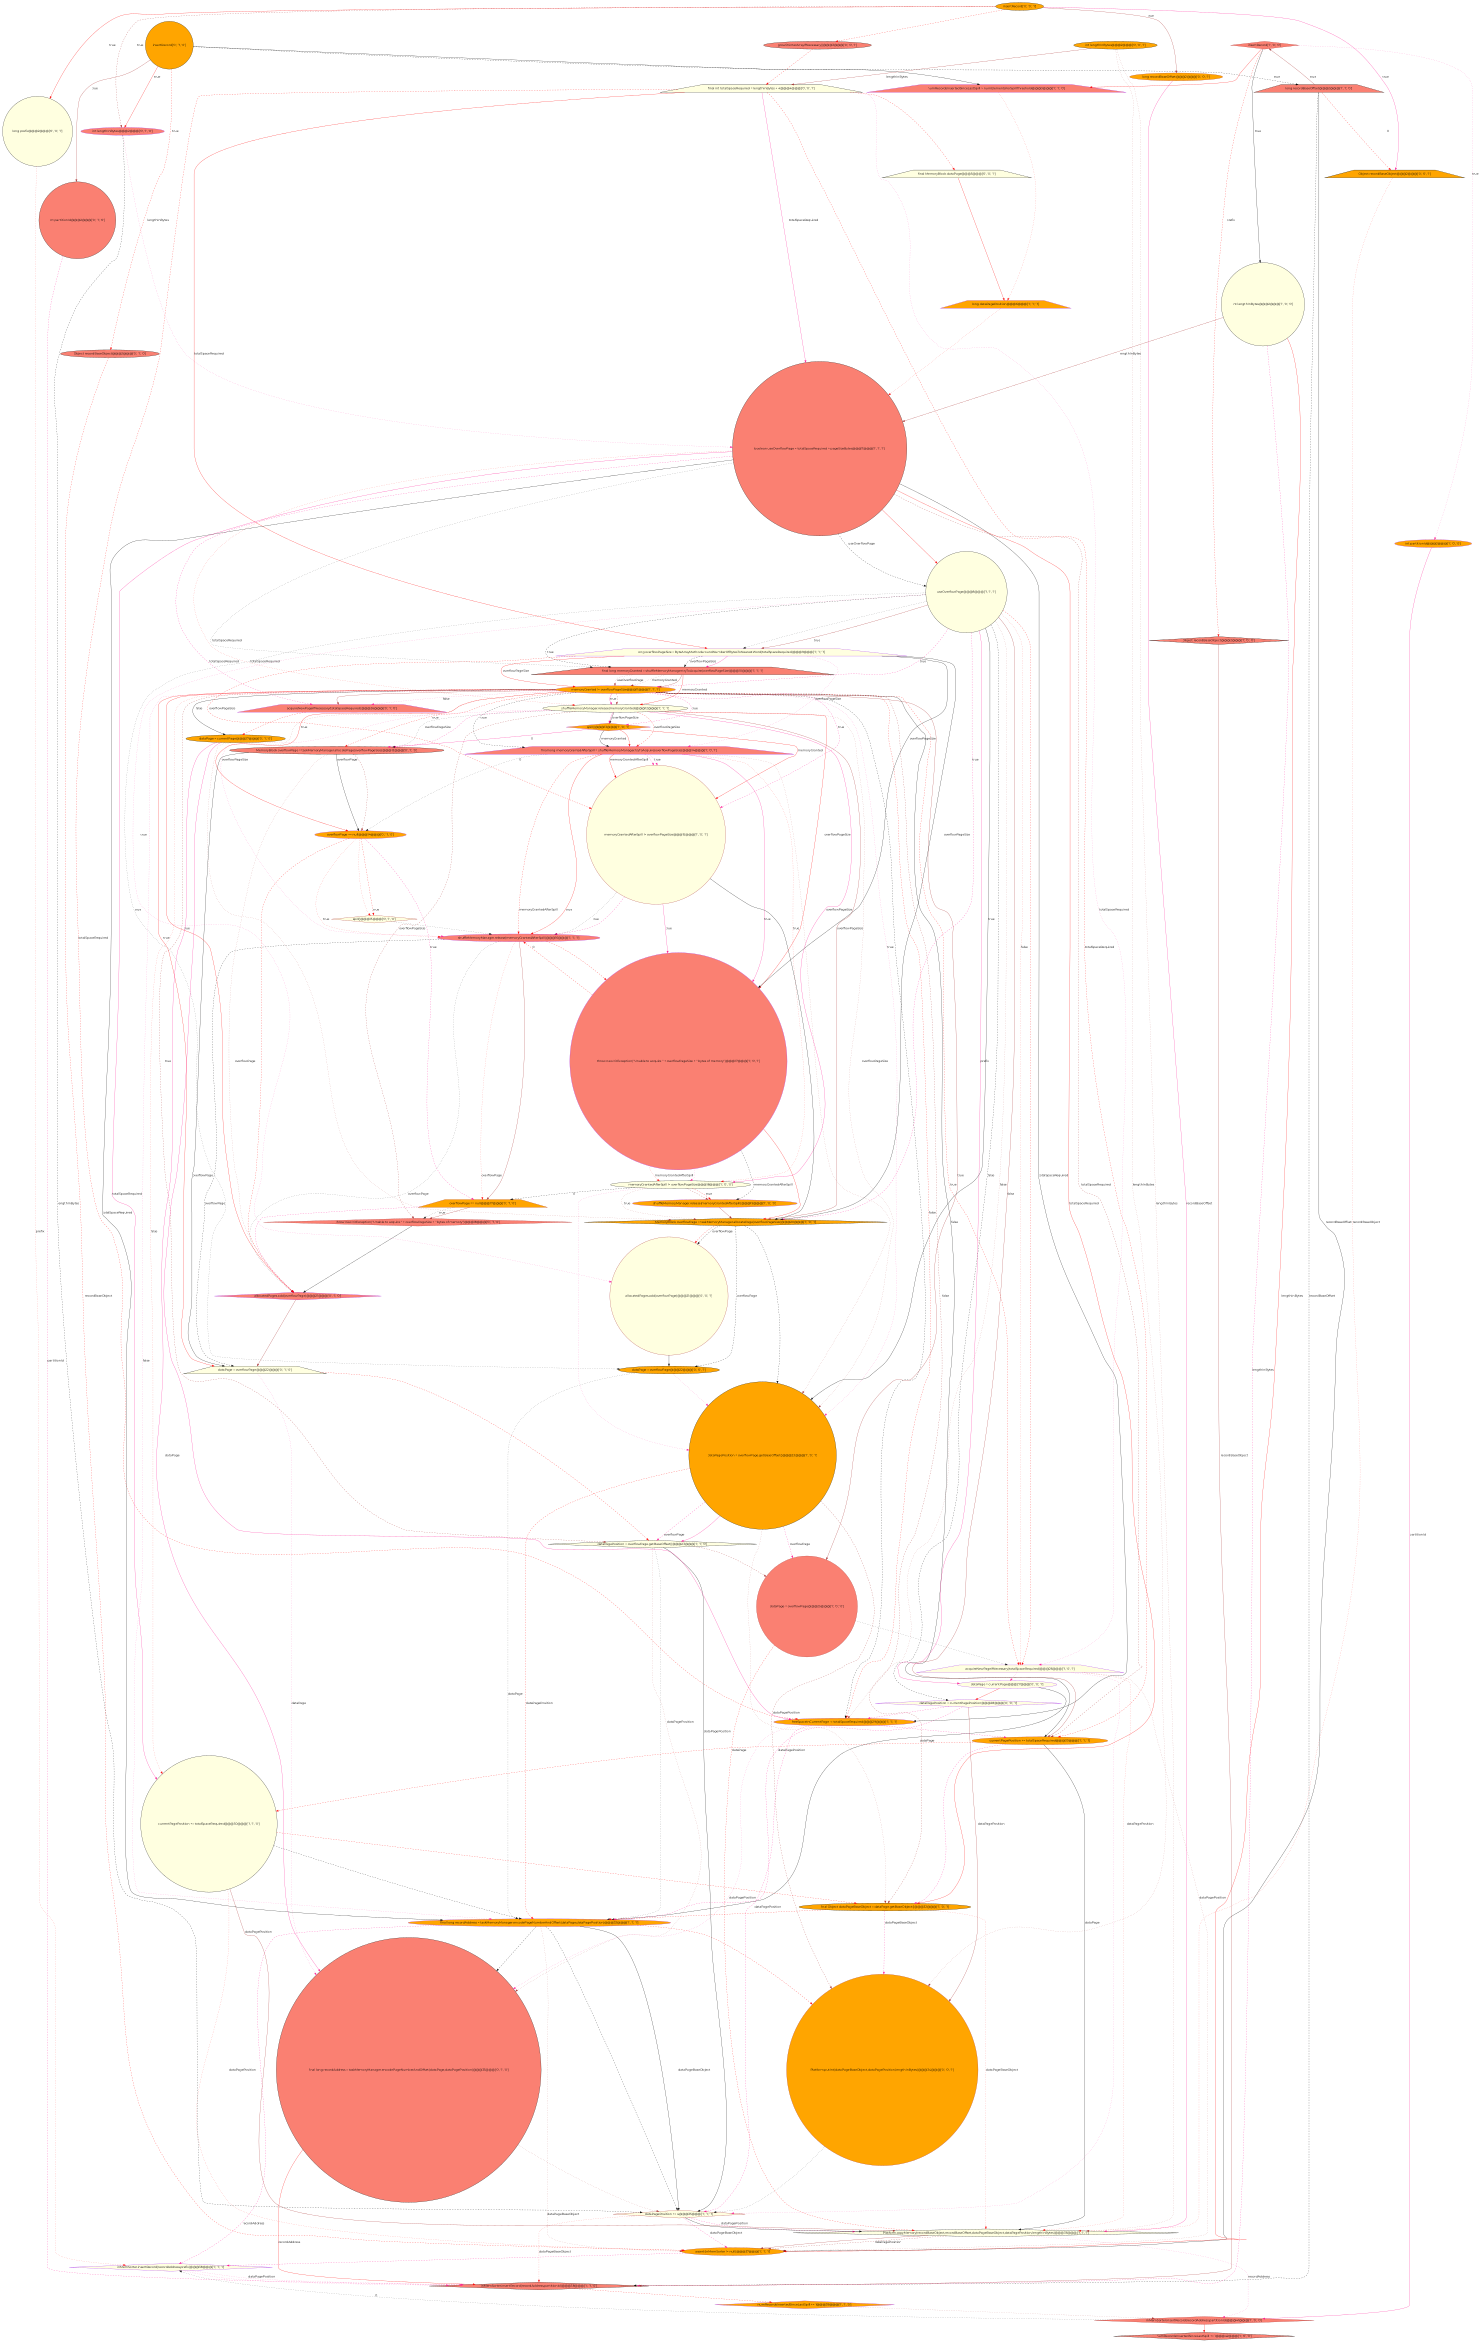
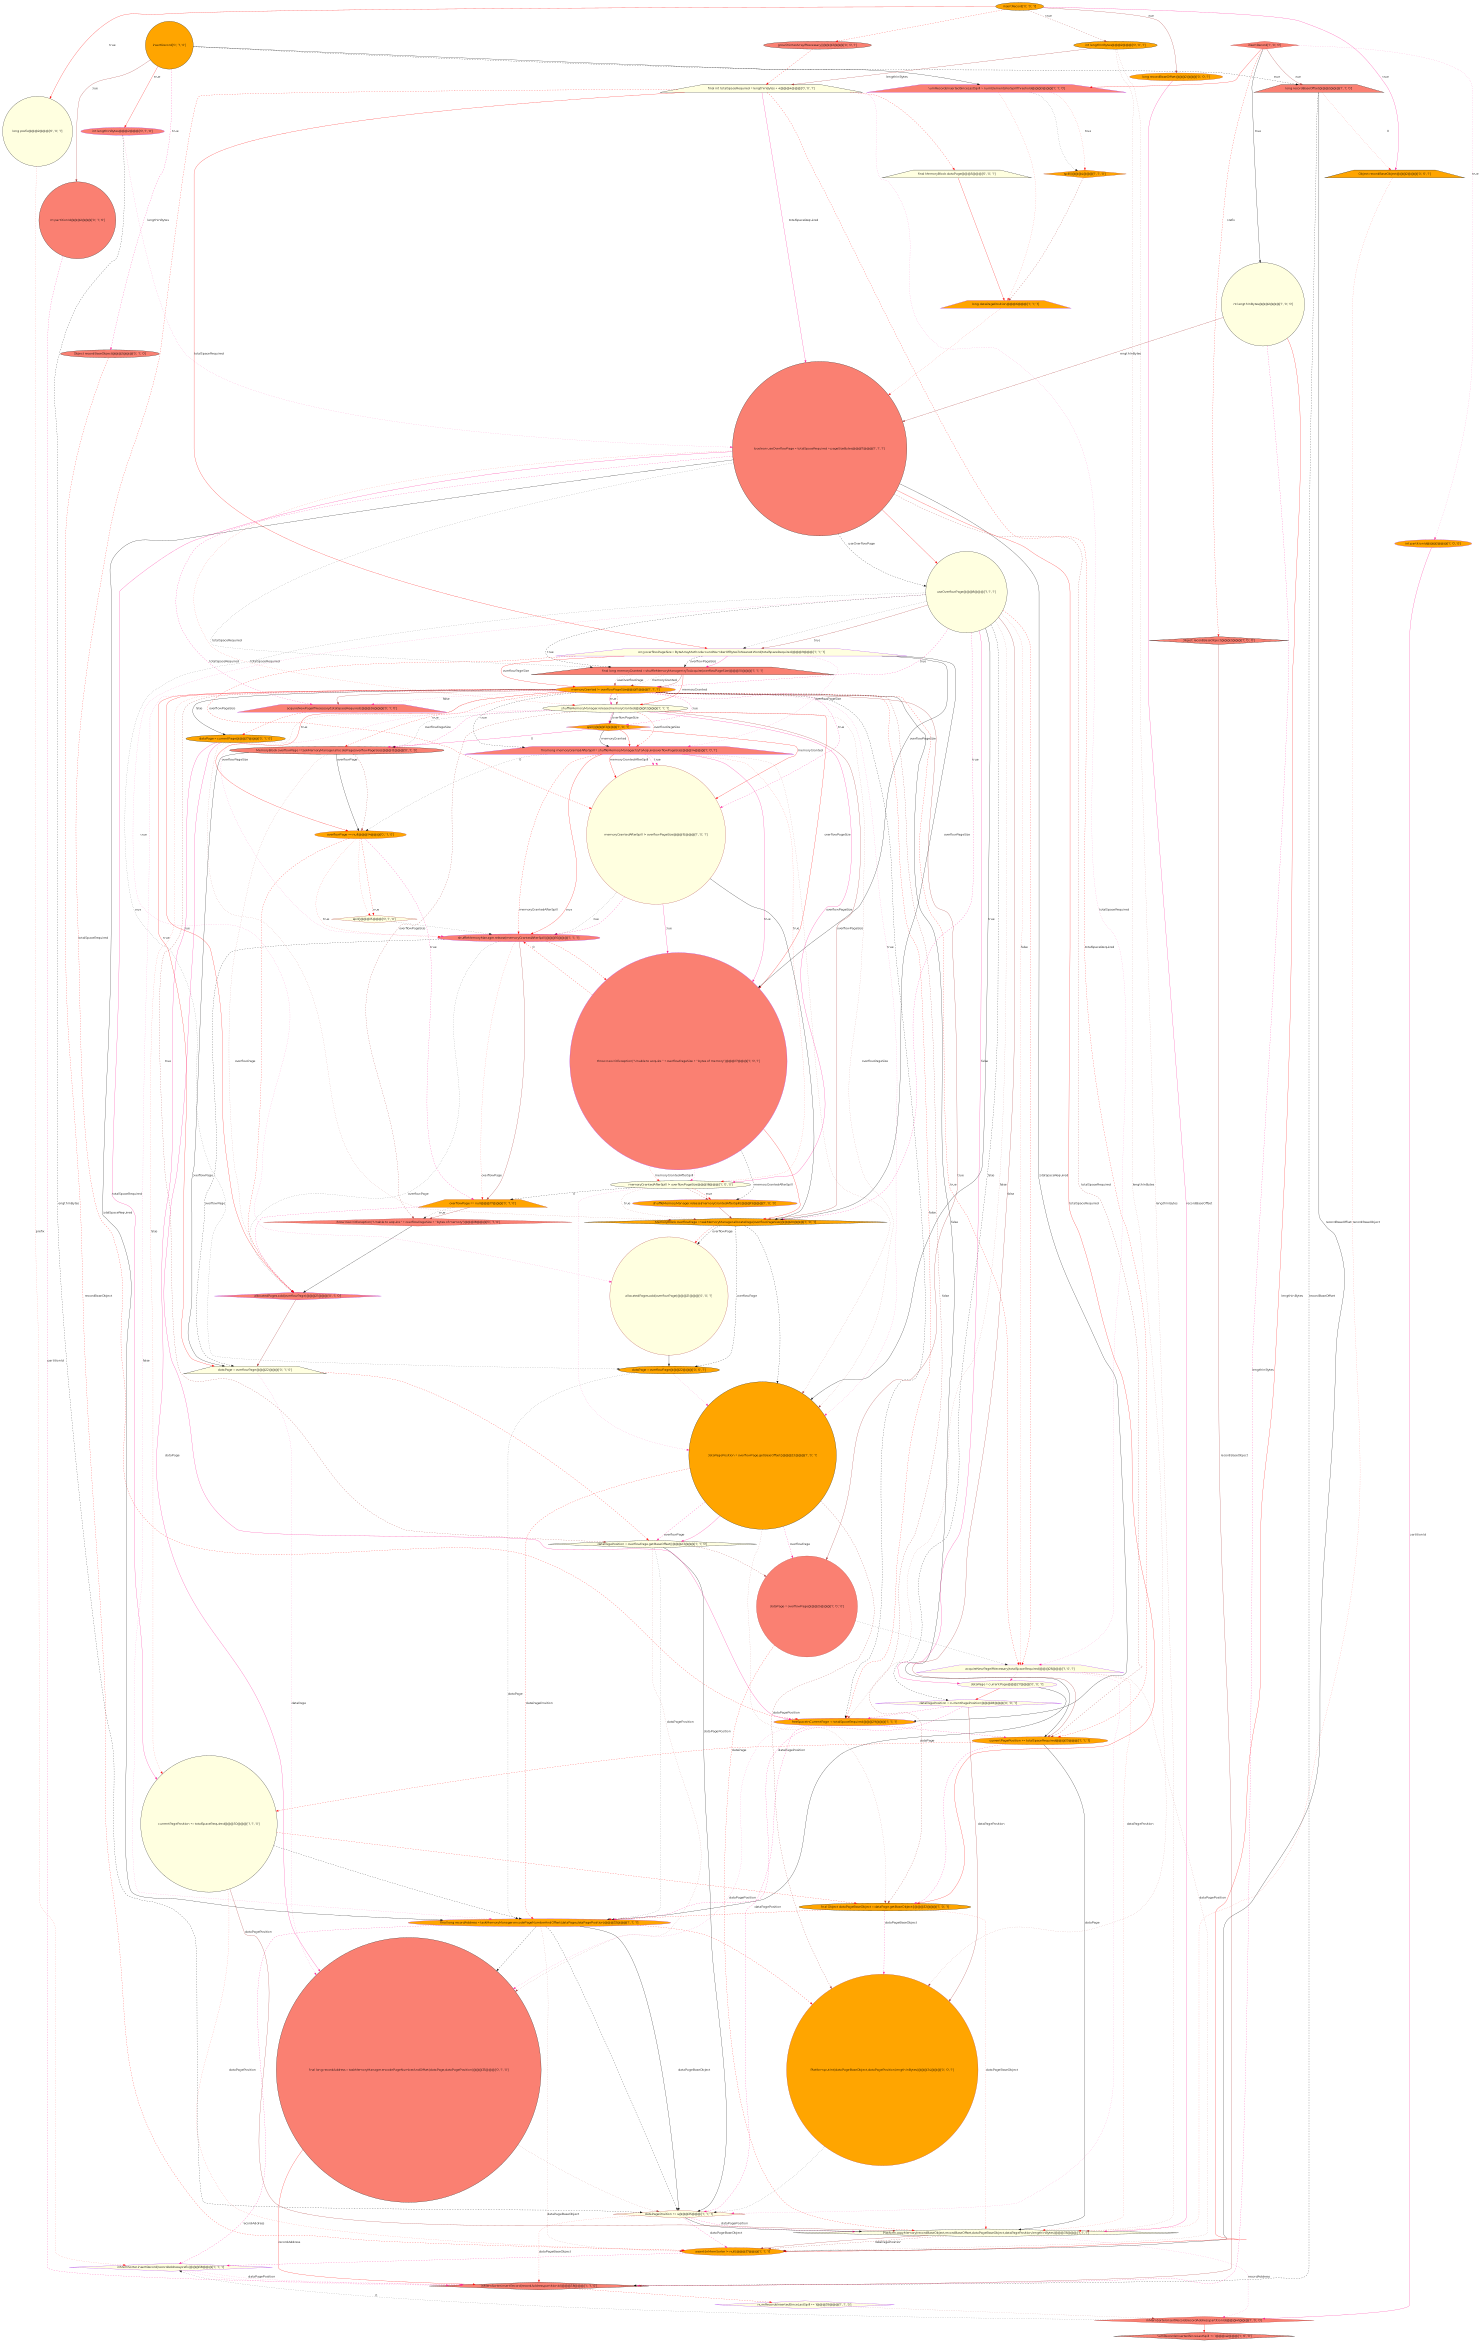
(293, 12) -> (1066, 25)
(1293, 67) -> (1281, 69)
(1355, 131) -> (1355, 131)
none -> (1085, 174)
(148, 209) -> (148, 209)
(360, 835) -> (360, 835)
(985, 1061) -> (985, 1061)
(805, 2305) -> (805, 2305)
